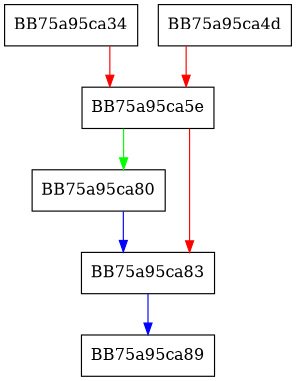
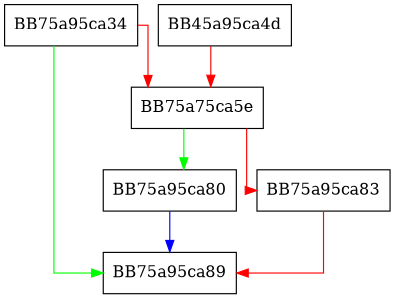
(225, 25) -> (225, 25)
(148, 108) -> (197, 108)
none -> (54, 178)
(123, 226) -> (170, 226)
(148, 308) -> (317, 273)
